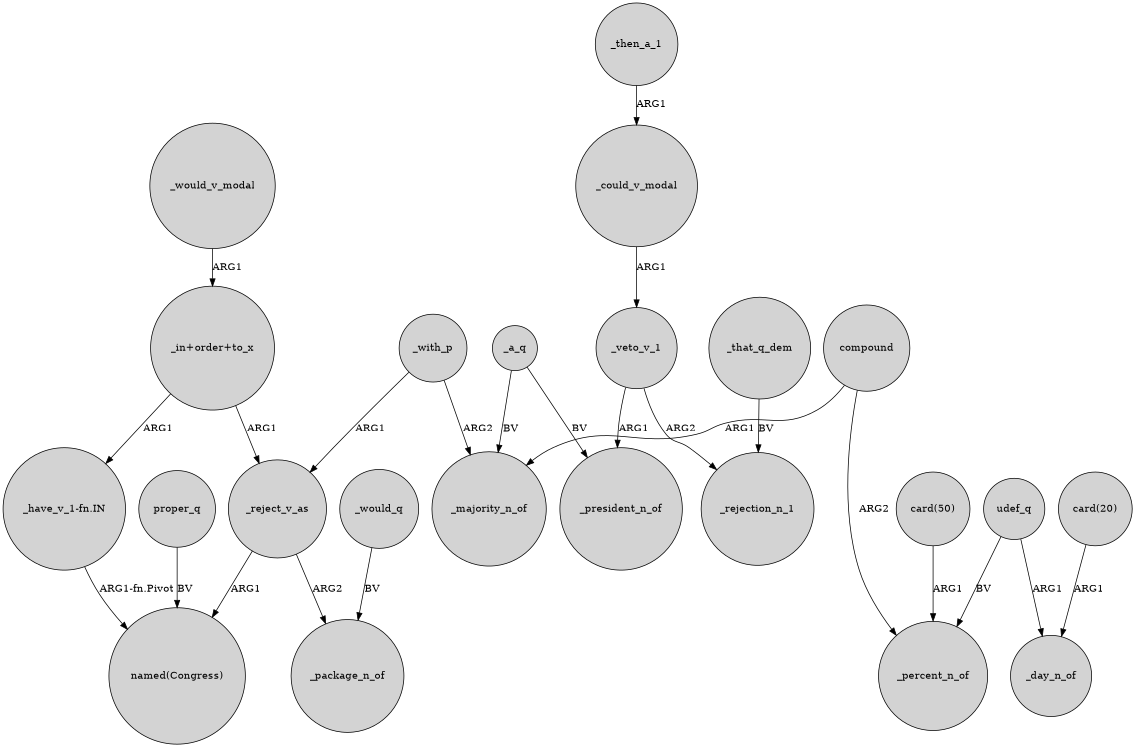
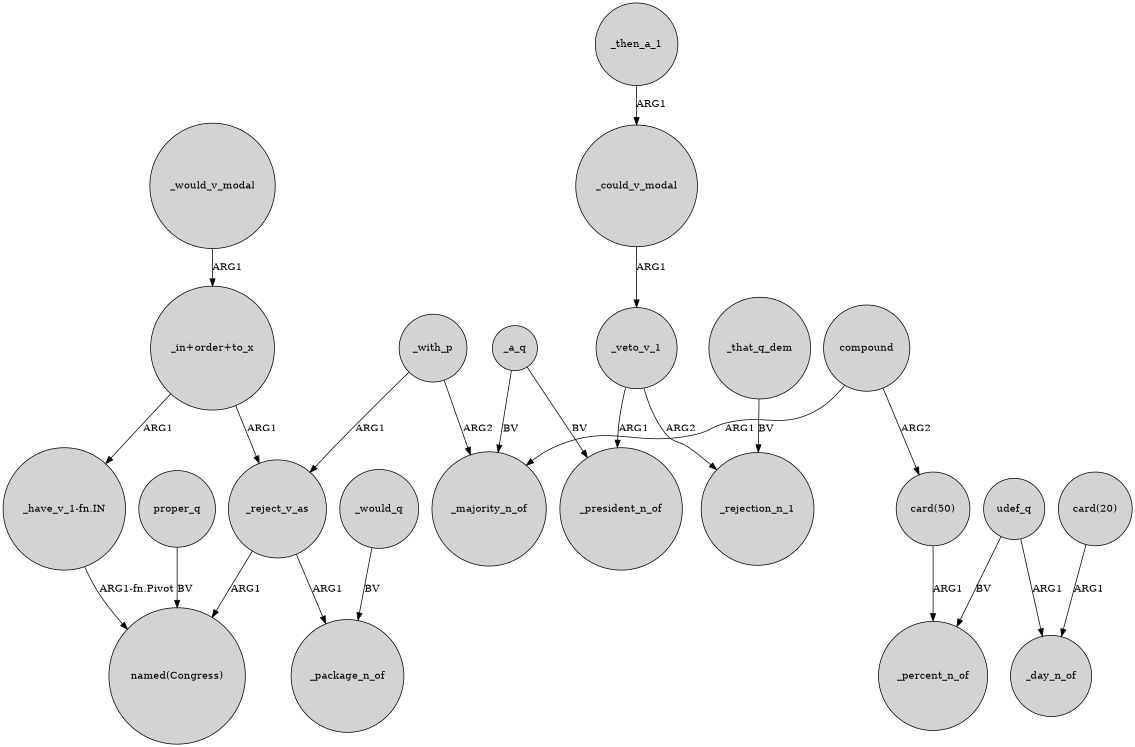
(849, 514) -> (900, 428)
(328, 589) -> (328, 589)
